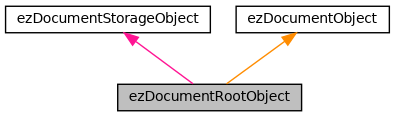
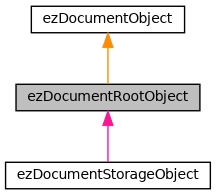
(165, 63) -> (108, 144)
